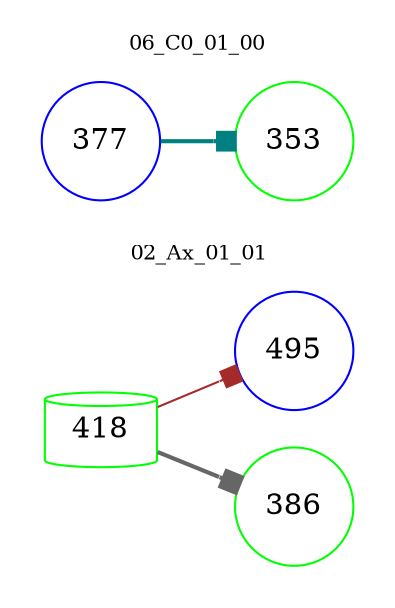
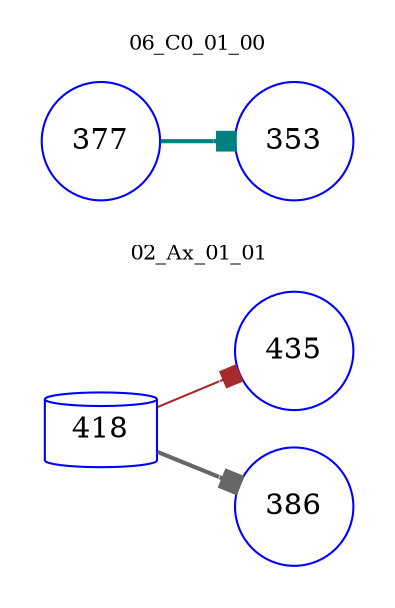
(294, 141) -> (294, 141)
(294, 351) -> (294, 351)
(101, 430) -> (101, 430)
(294, 507) -> (294, 507)
